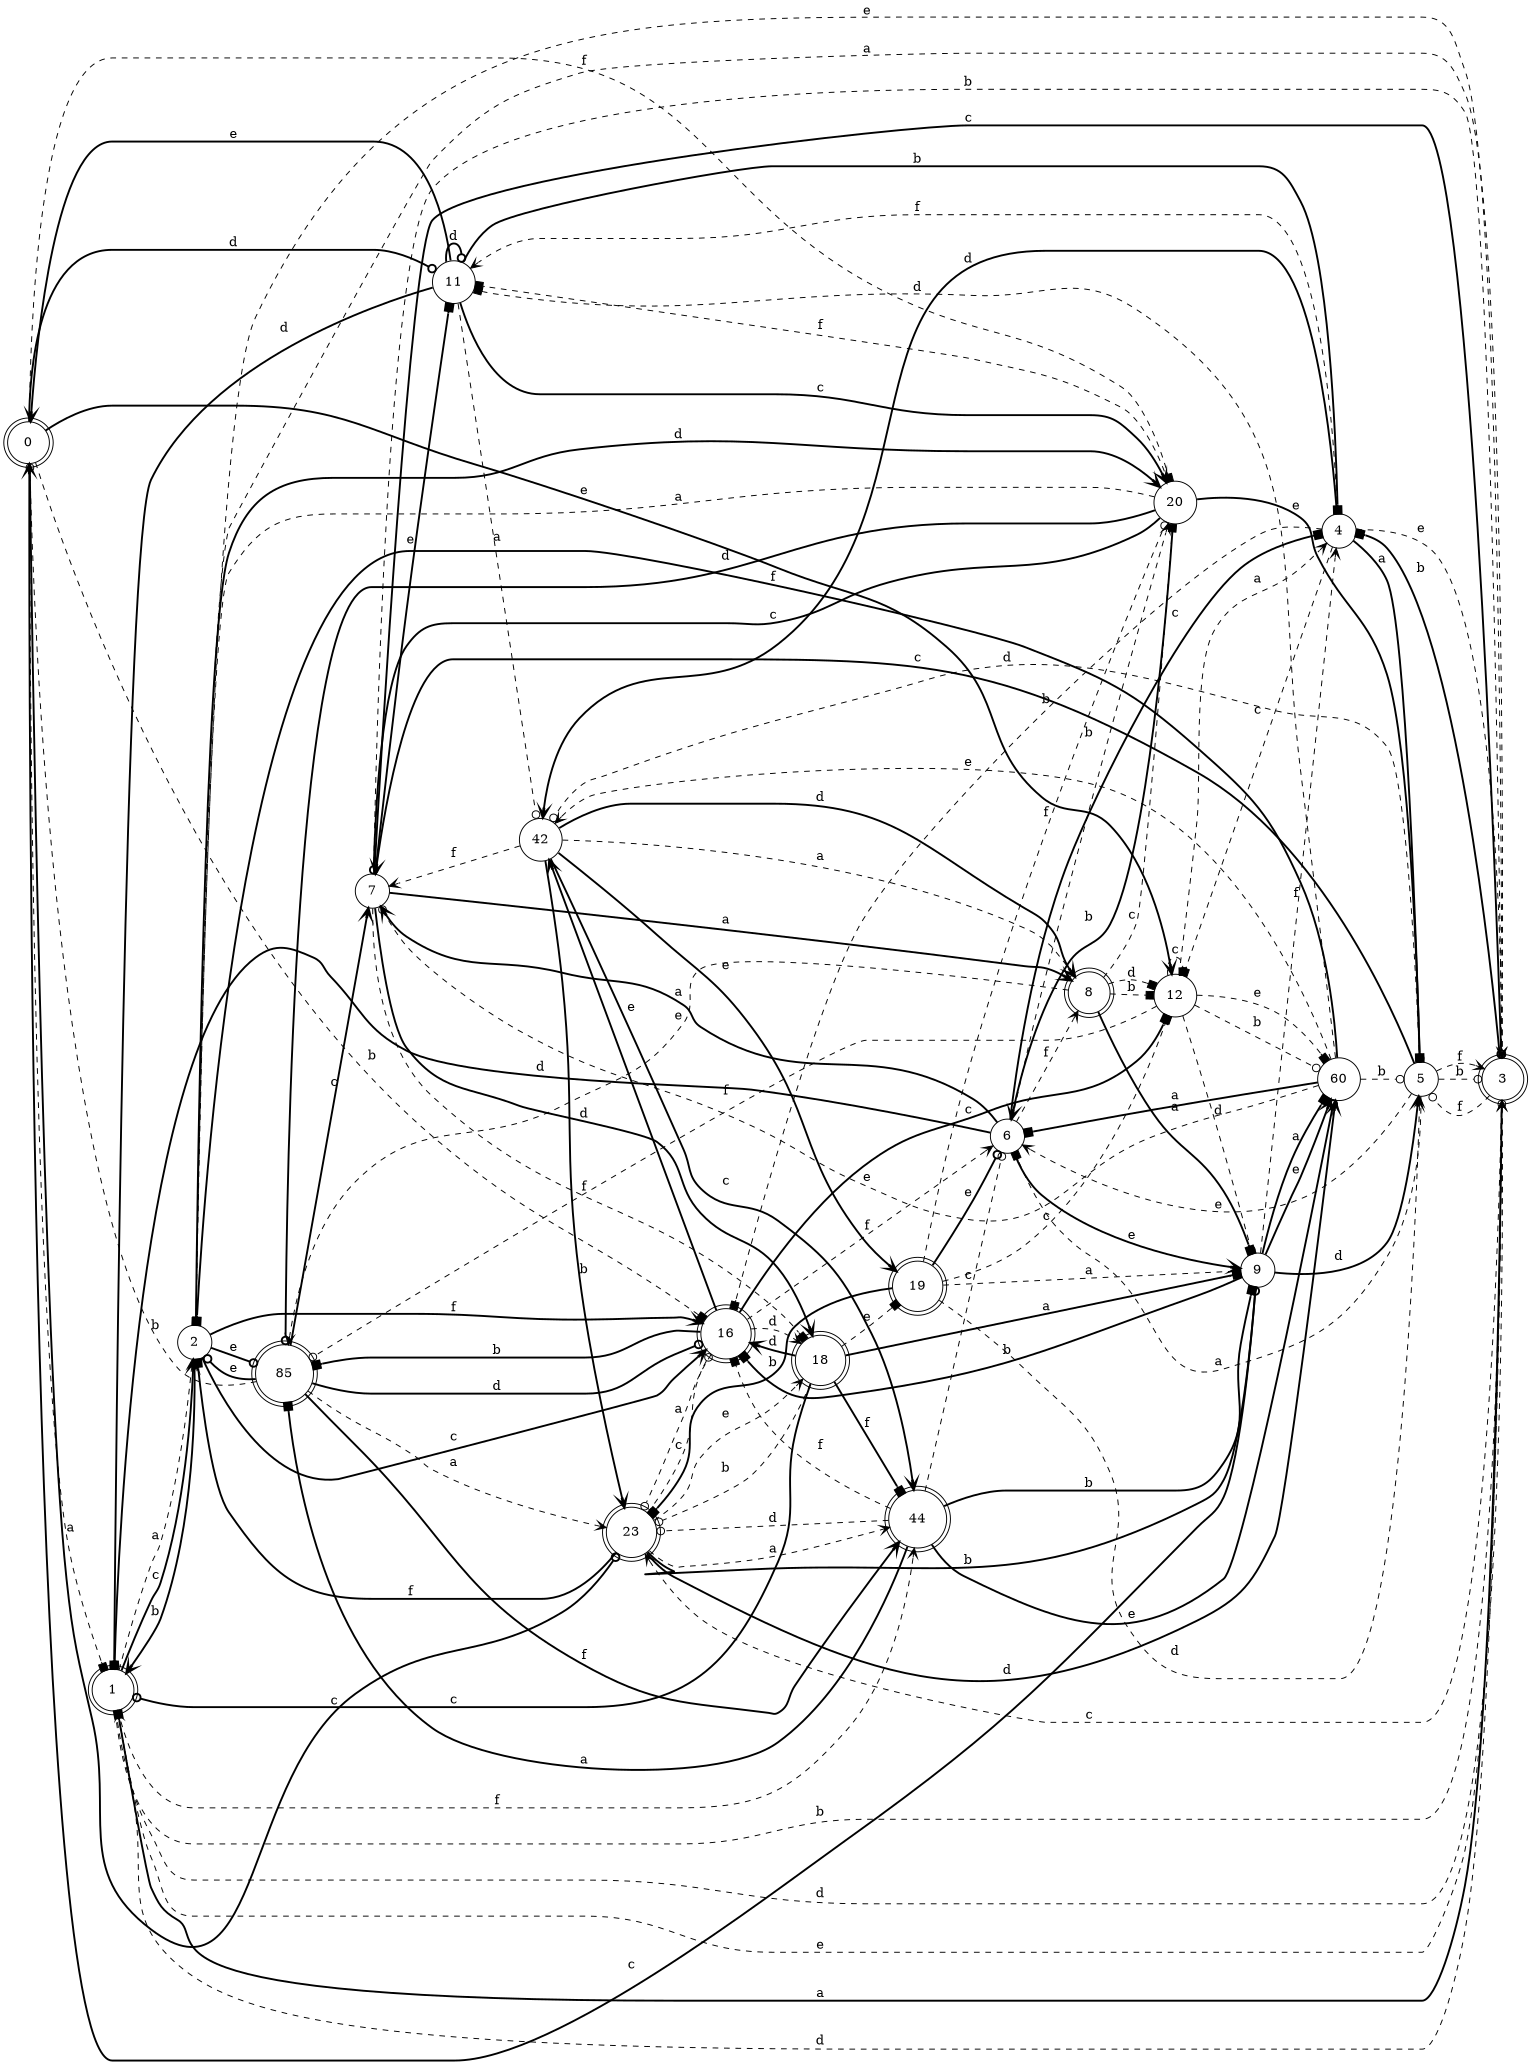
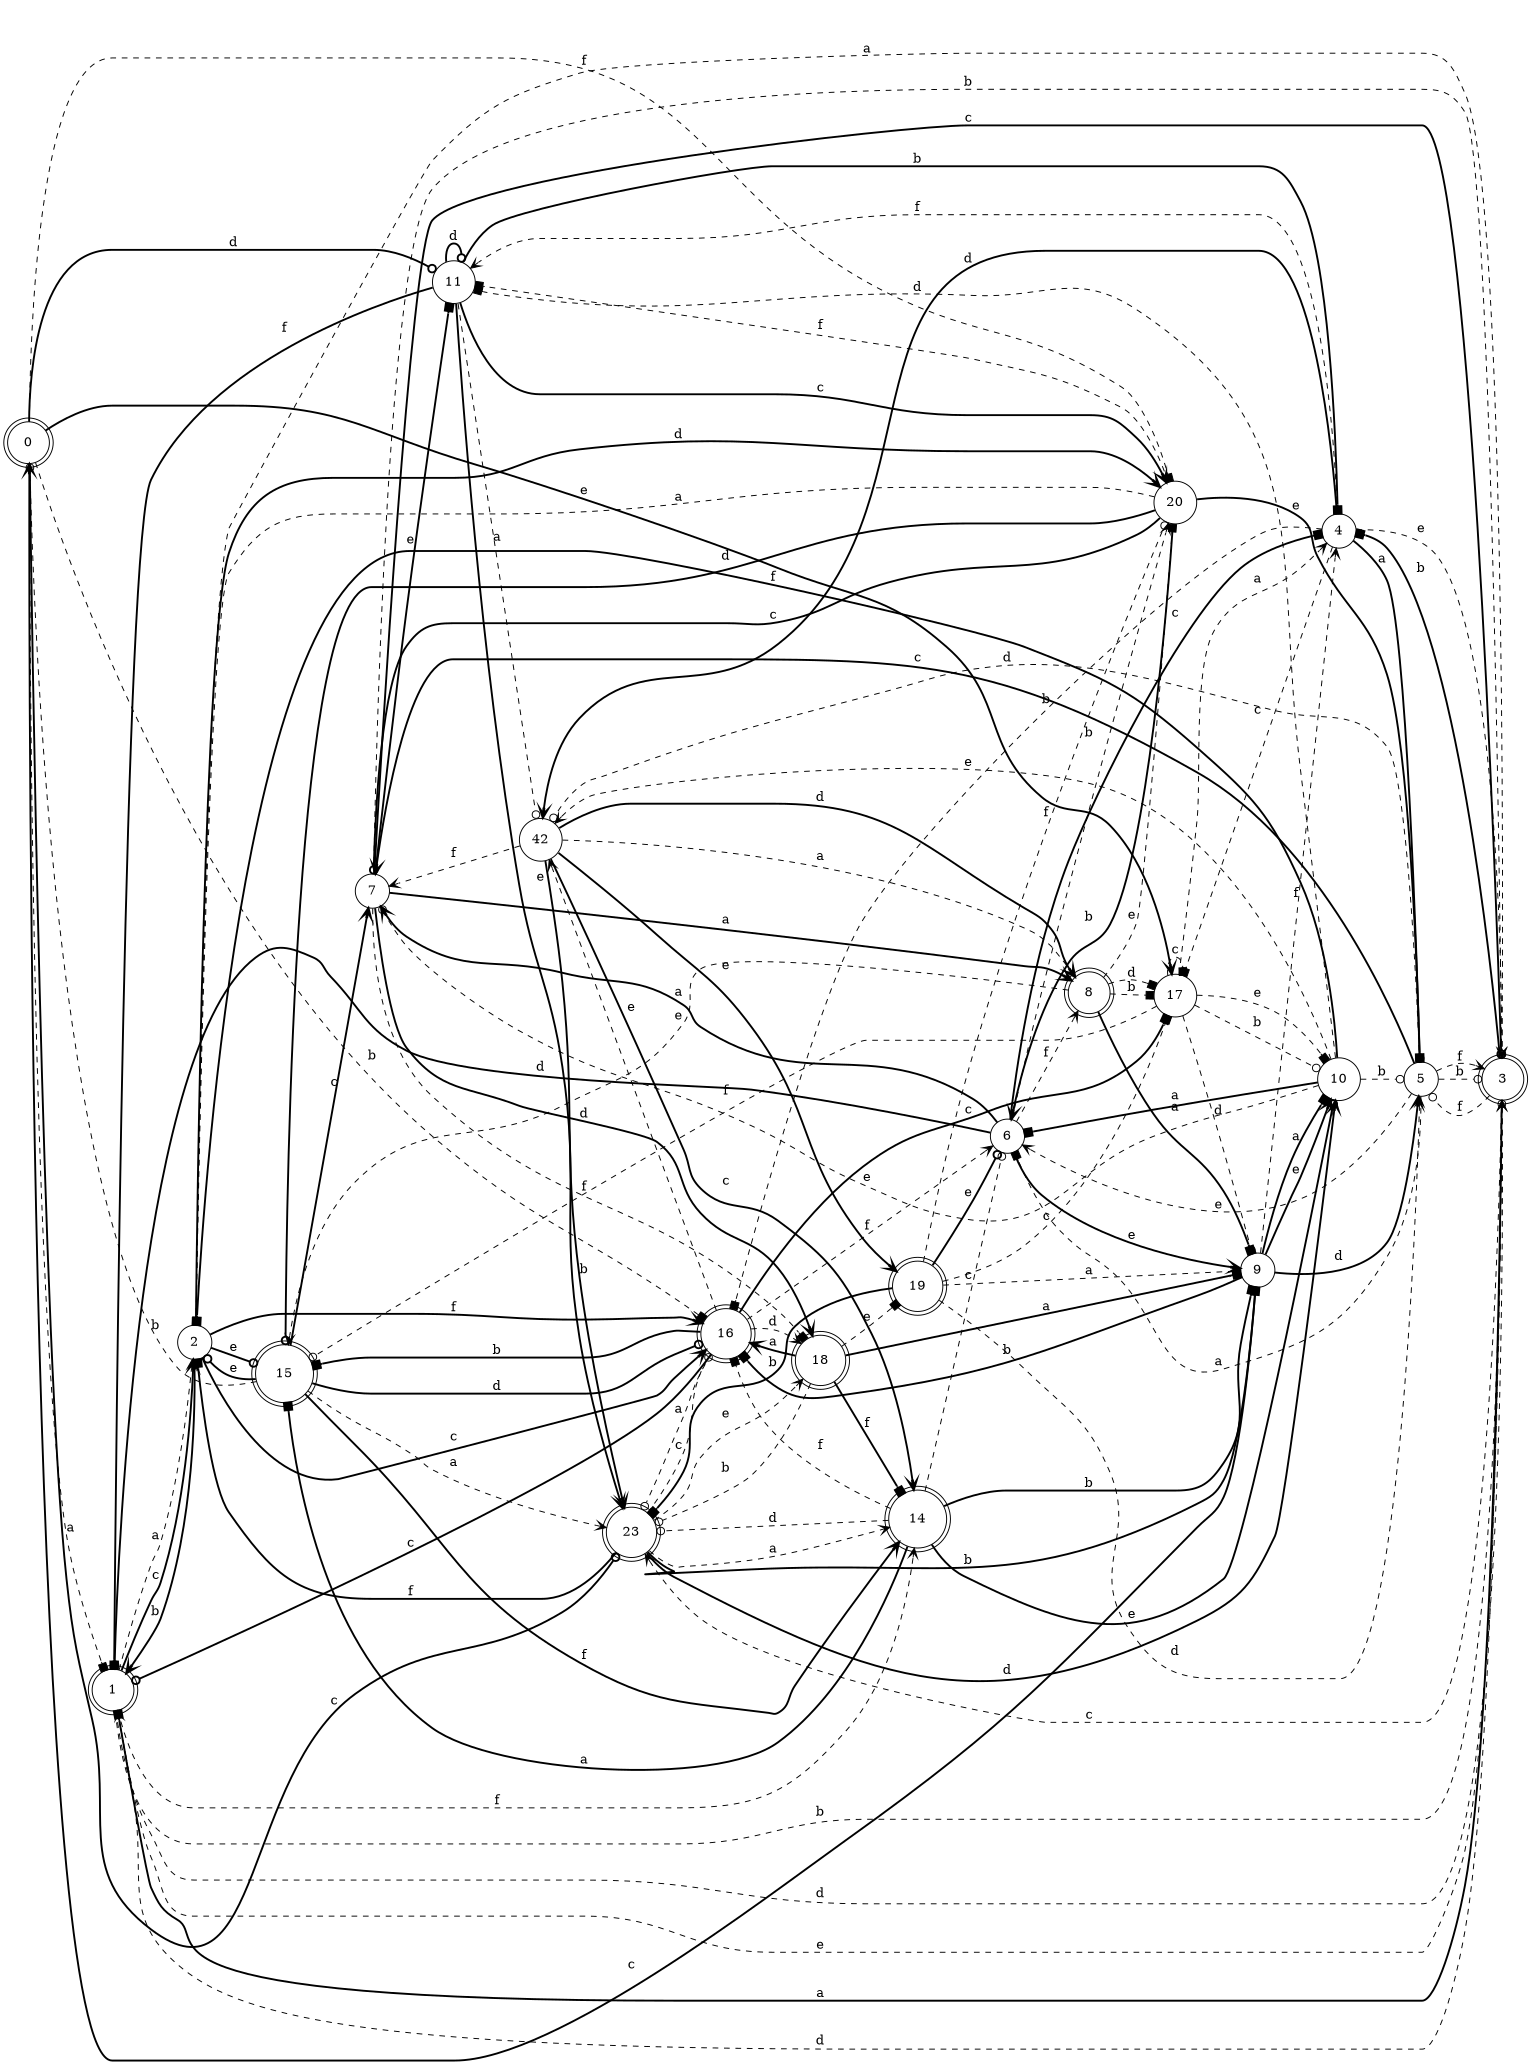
(810, 18) -> none
(173, 142) -> (518, 875)
(285, 328) -> (285, 328)
(1132, 915) -> (1132, 915)
(1175, 996) -> (1175, 996)
(1339, 1079) -> (1339, 1079)
(634, 1089) -> (634, 1089)
(773, 1342) -> (773, 1342)
(285, 1374) -> (285, 1374)
(918, 1519) -> (918, 1519)
(1008, 1564) -> (1008, 1564)
(584, 1707) -> (454, 1530)
